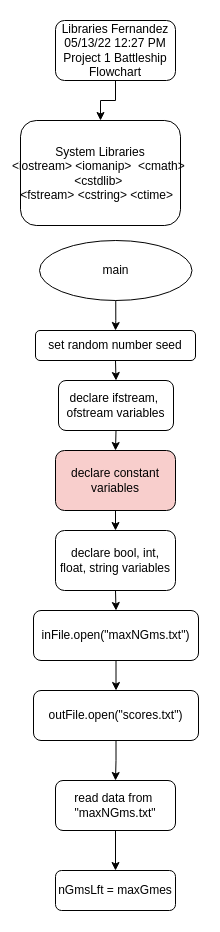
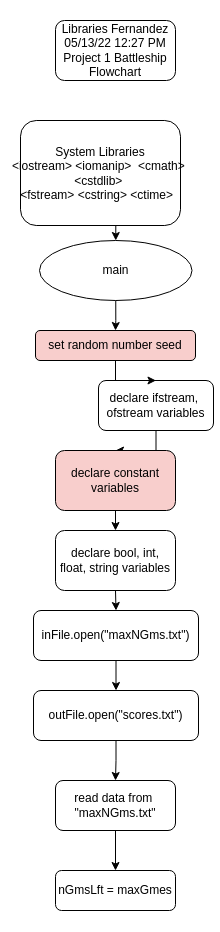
(112, 101) -> none
none -> (116, 228)
(116, 346) -> (116, 346)
(116, 406) -> (156, 406)
